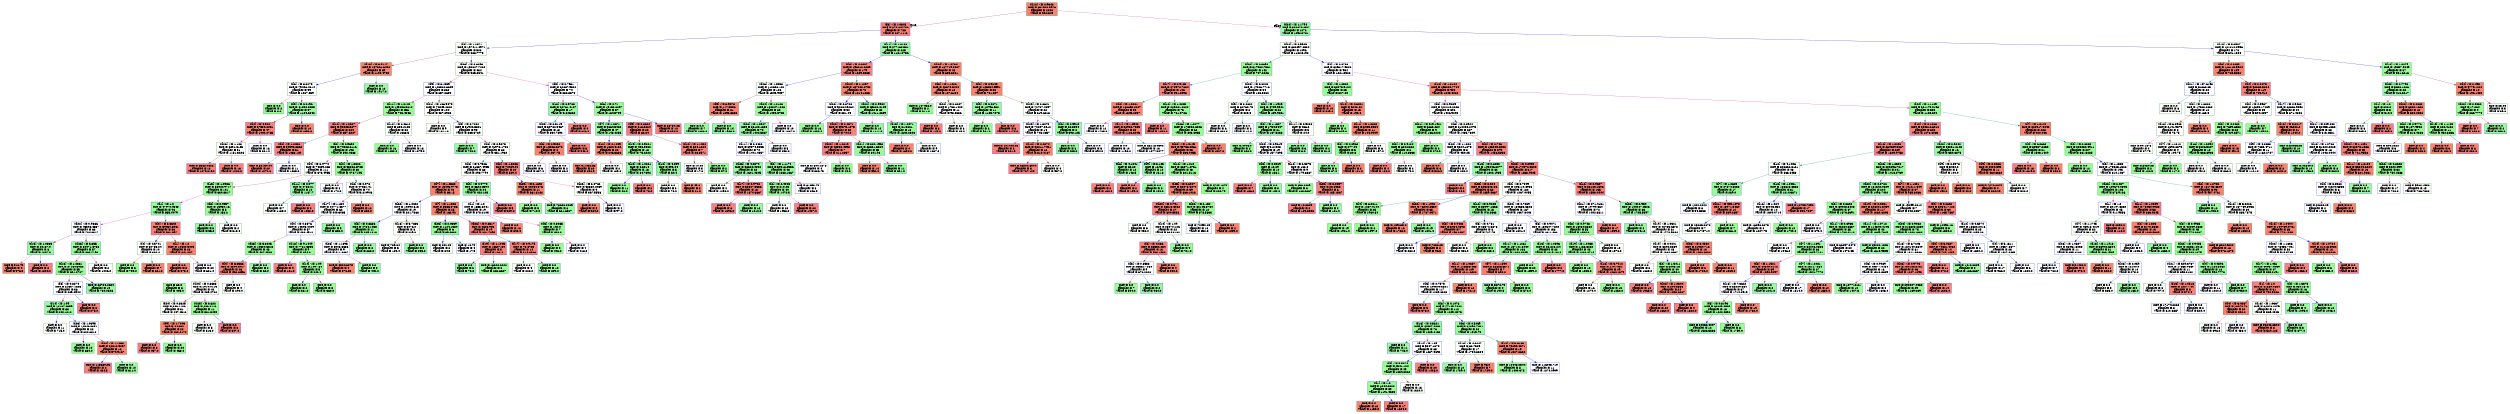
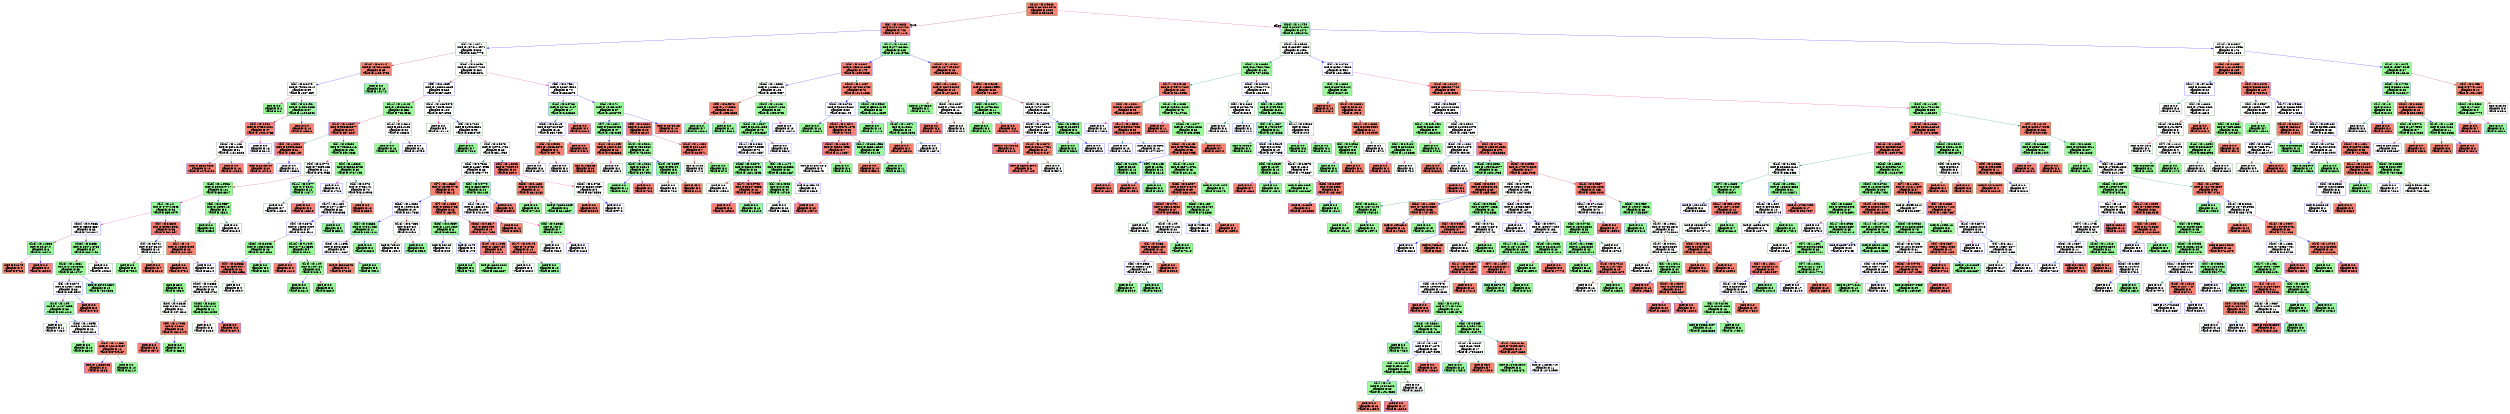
(1337, 129) -> none
(552, 248) -> (552, 248)
